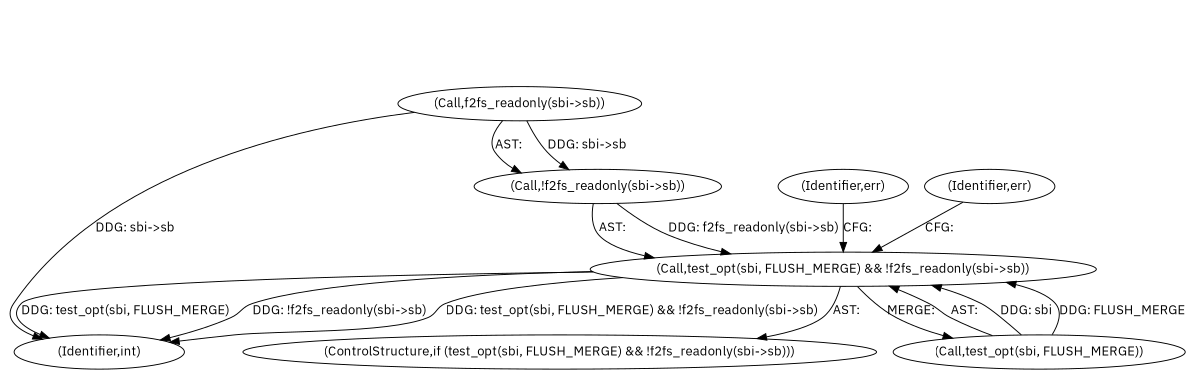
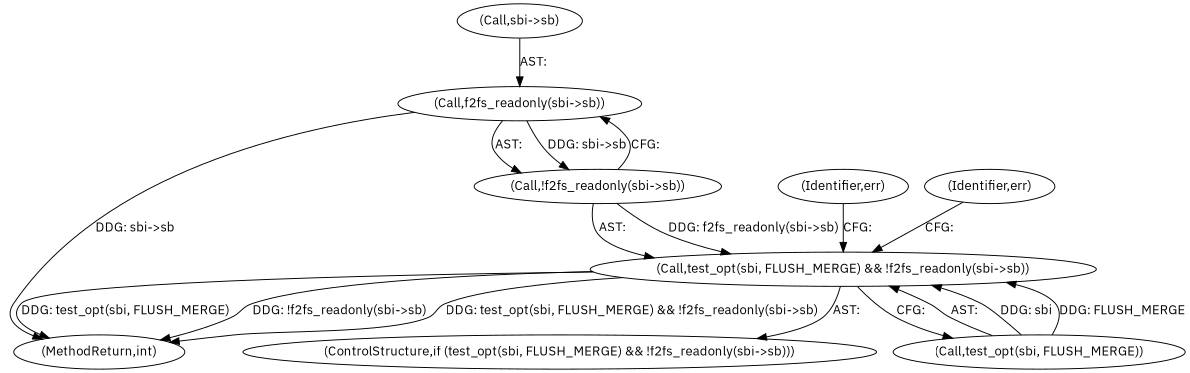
none -> (520, 21)
none -> (630, 143)
(913, 311) -> (913, 311)
(99, 352) -> (99, 352)
